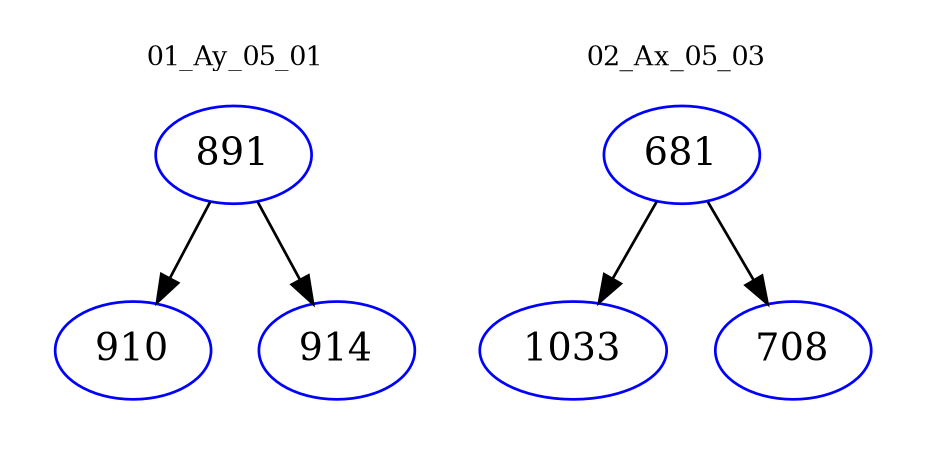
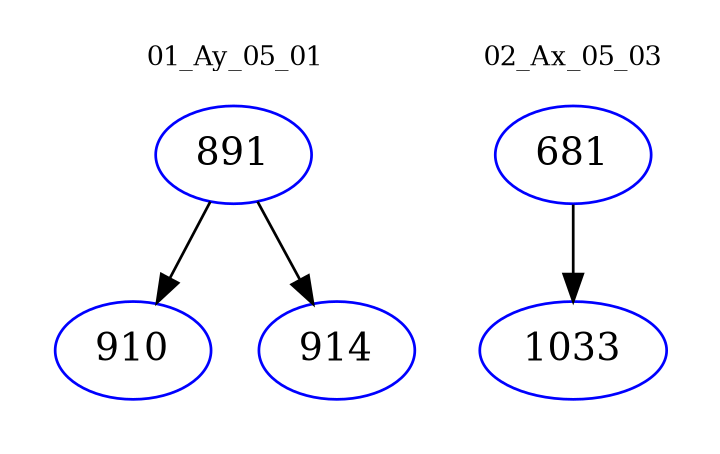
(793, 350) -> none
